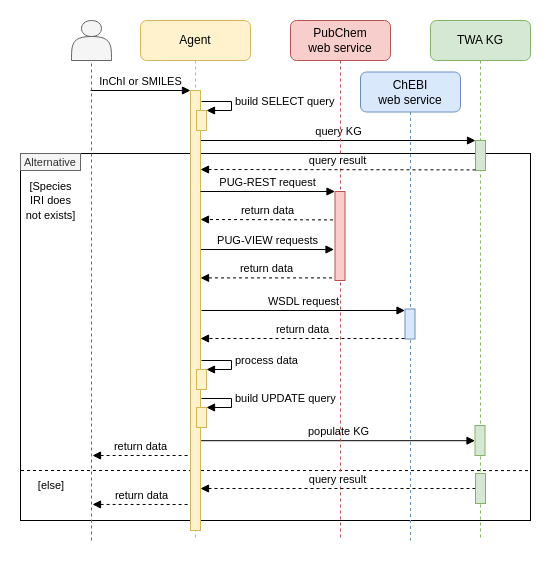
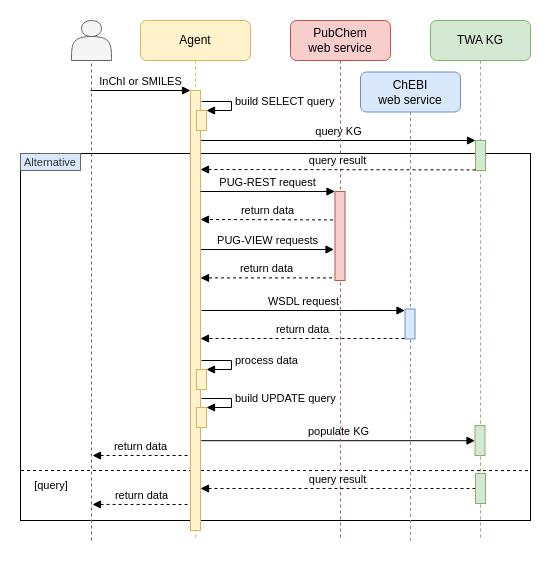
(51, 162) -> (51, 162)
(51, 201) -> none
(52, 486) -> (52, 486)
